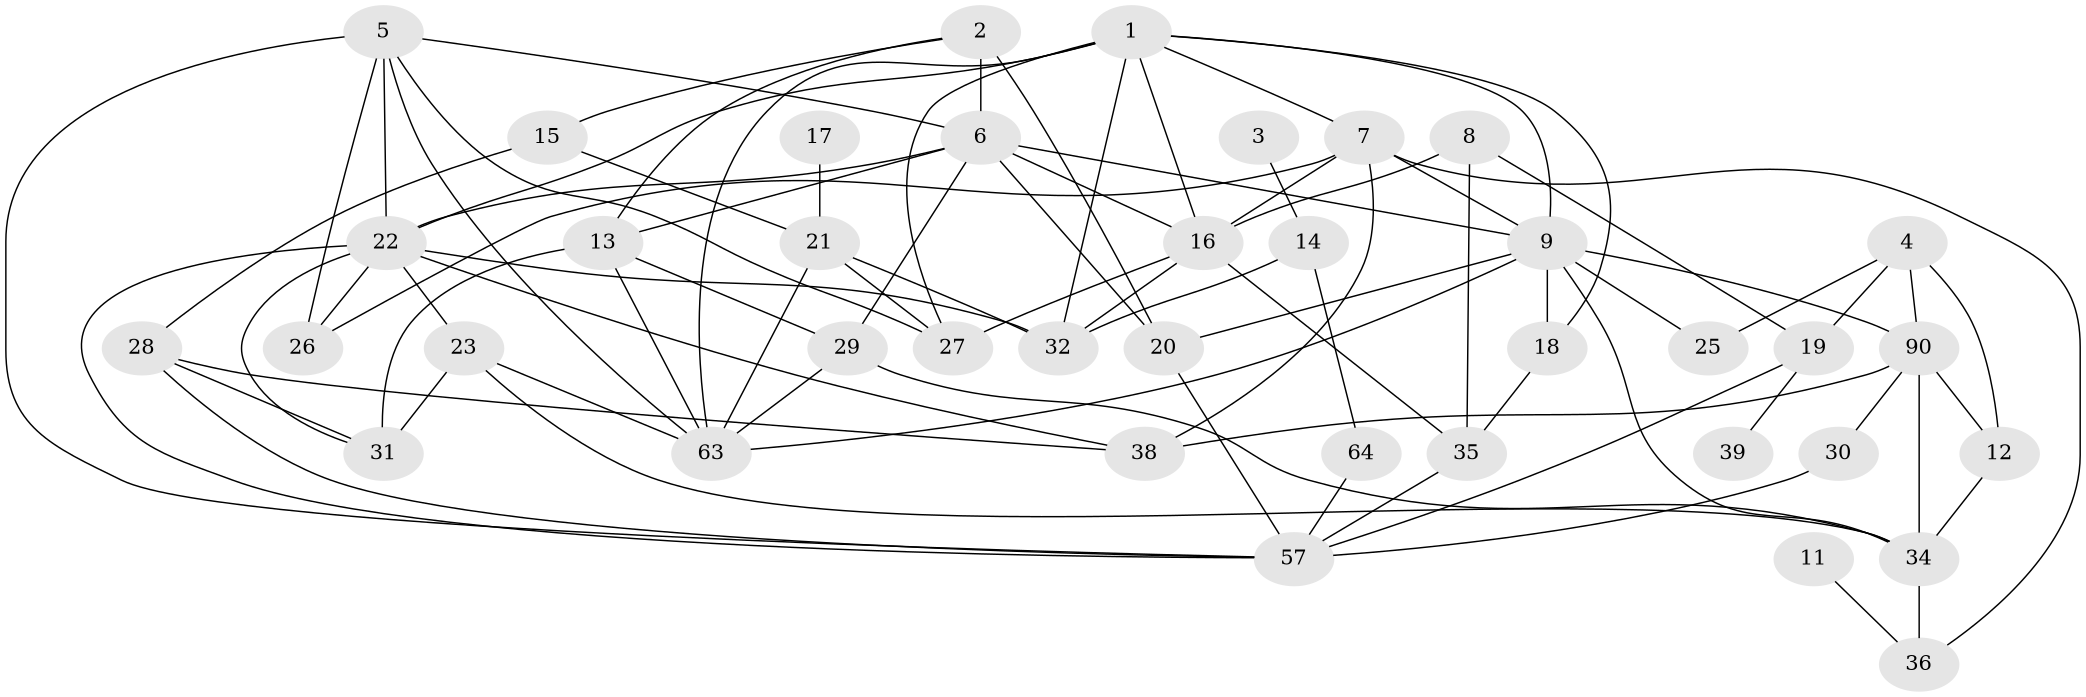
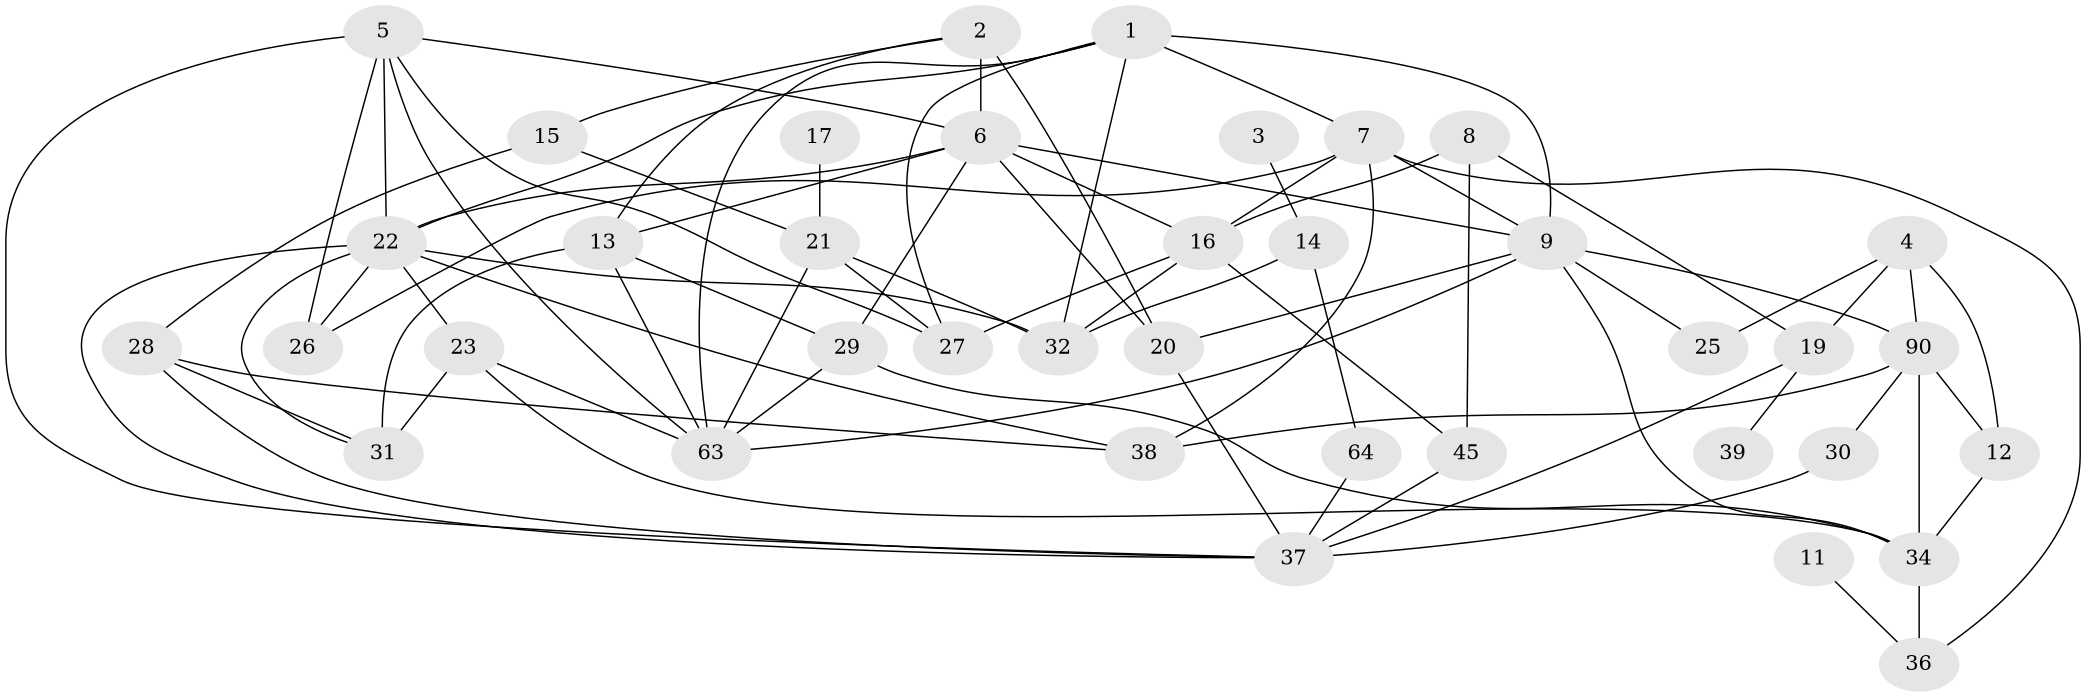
(1167, 138) -> none
(1547, 348) -> none
(1467, 454) -> (1467, 454)
(1294, 559) -> (1294, 559)
